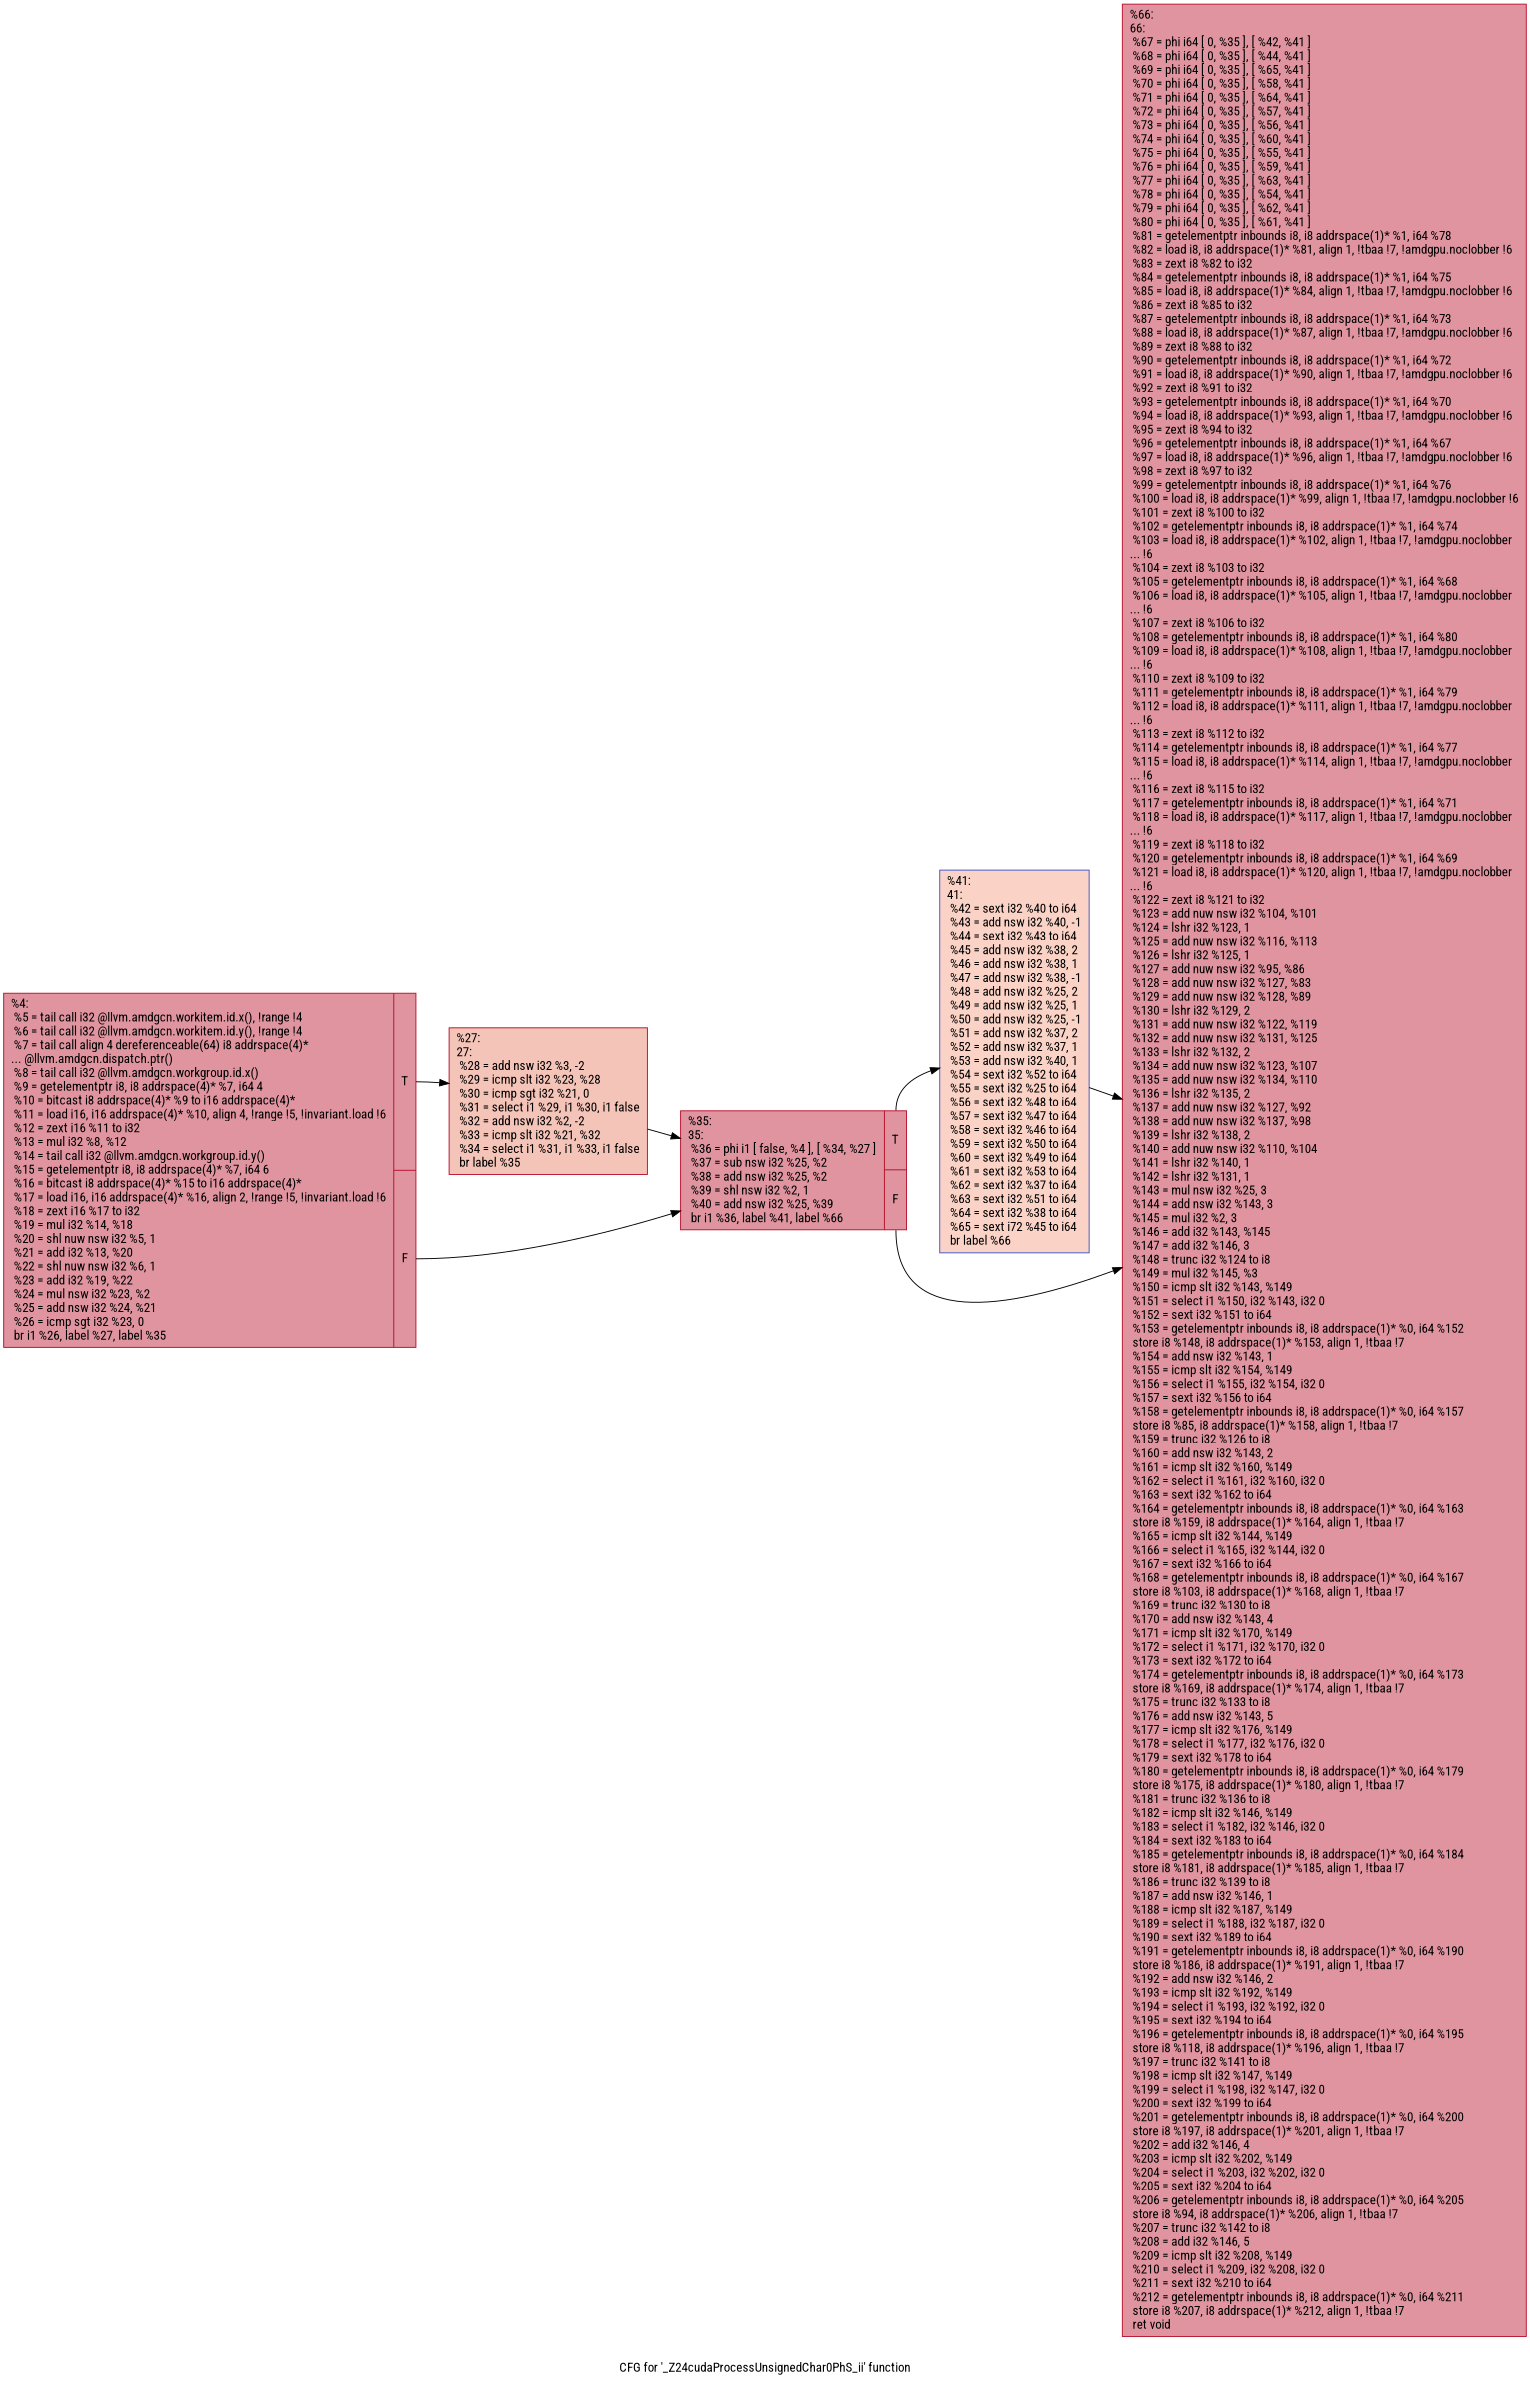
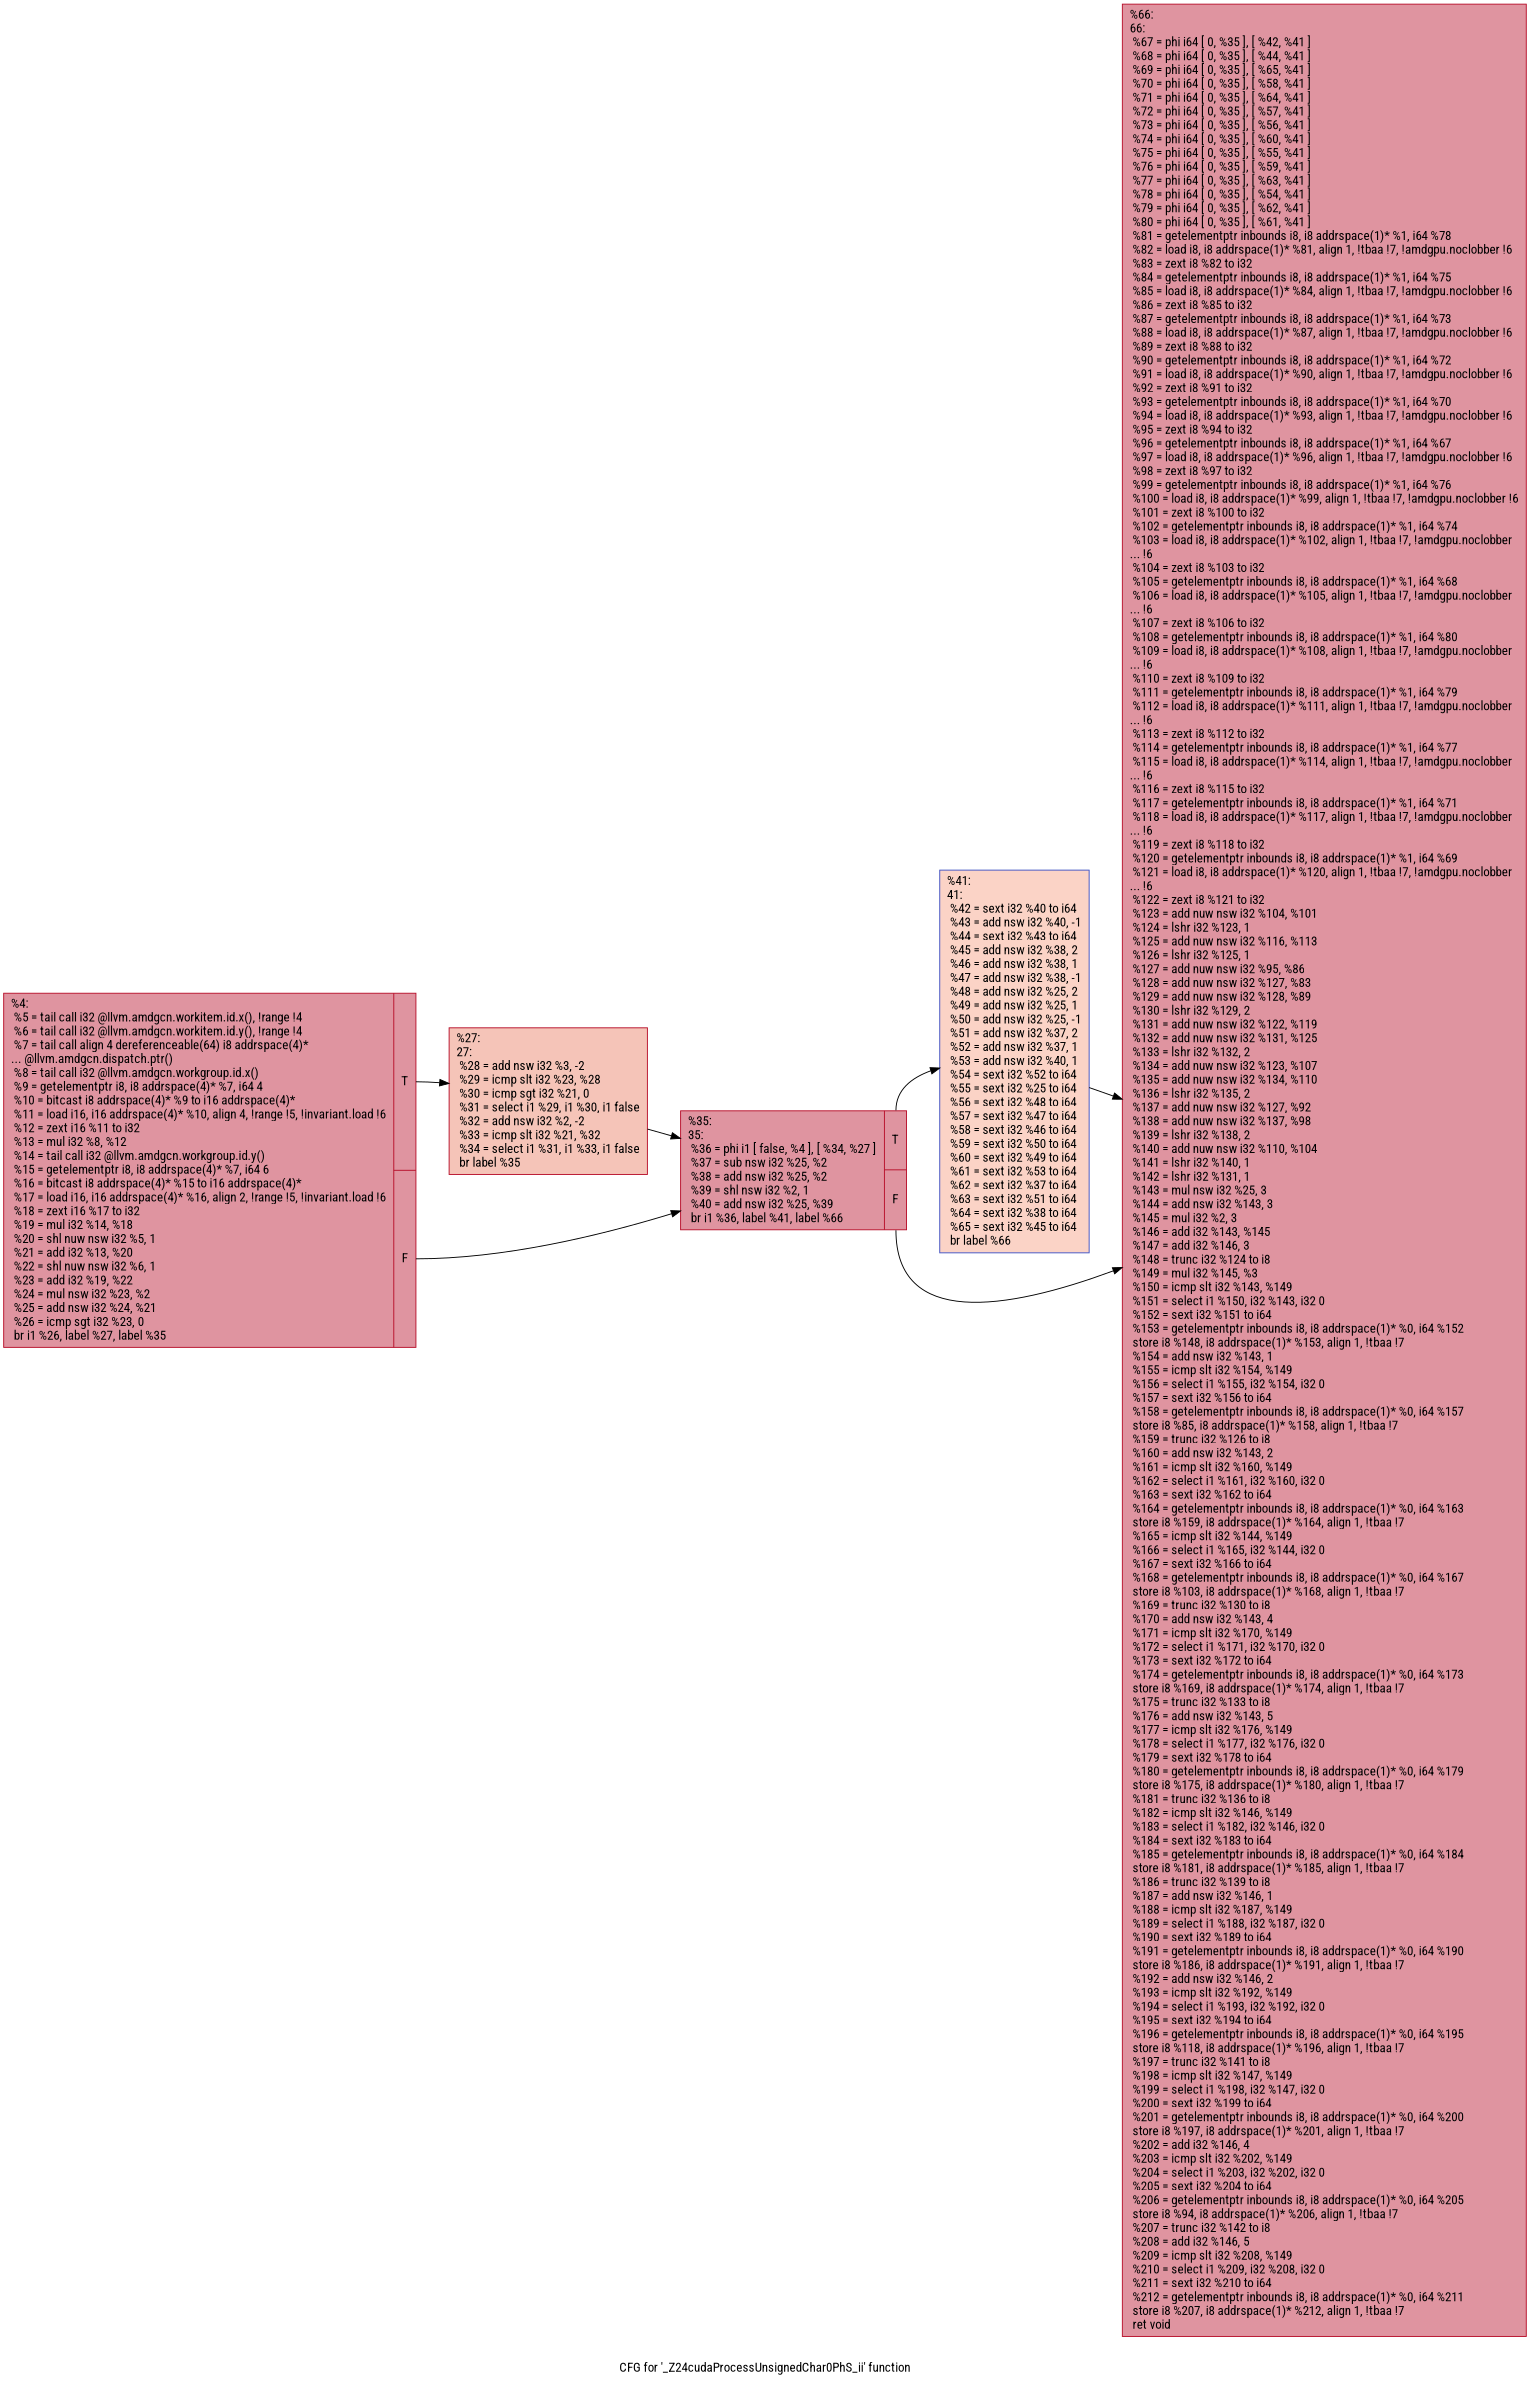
(1012, 1227) -> (1012, 1227)
